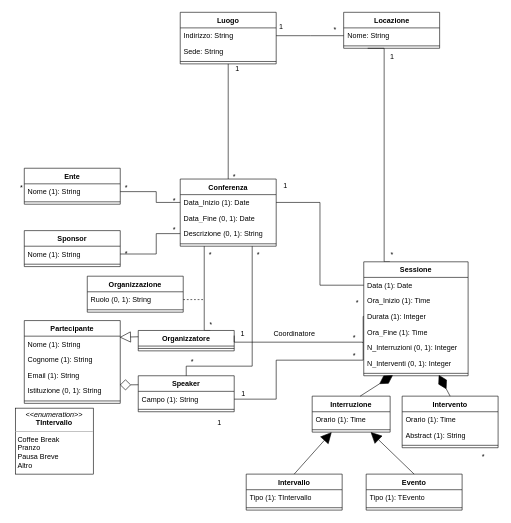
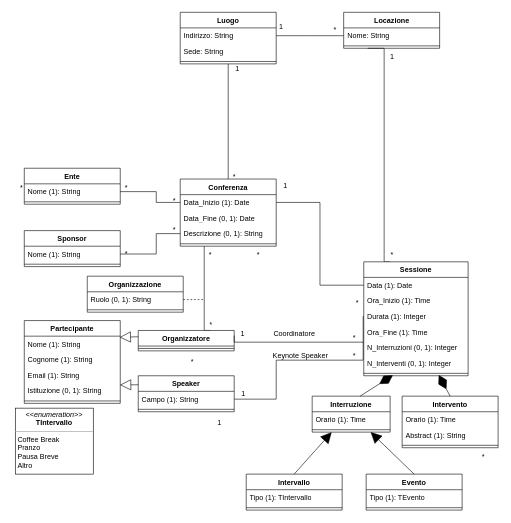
(252, 345) -> none
none -> (300, 356)
(132, 385) -> (132, 385)
